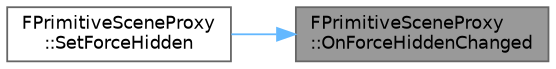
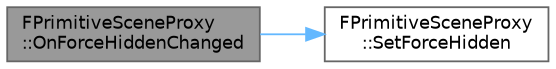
(254, 34) -> (283, 34)
